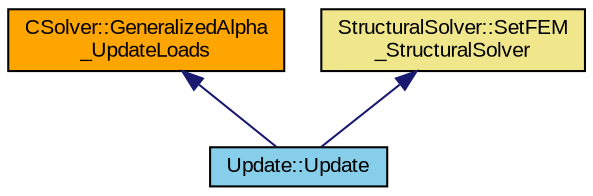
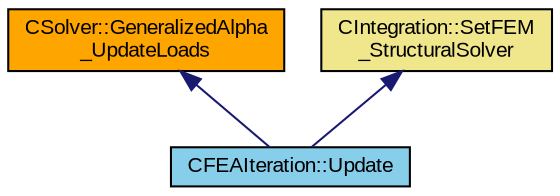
(453, 40) -> (437, 40)
(299, 167) -> (290, 167)
